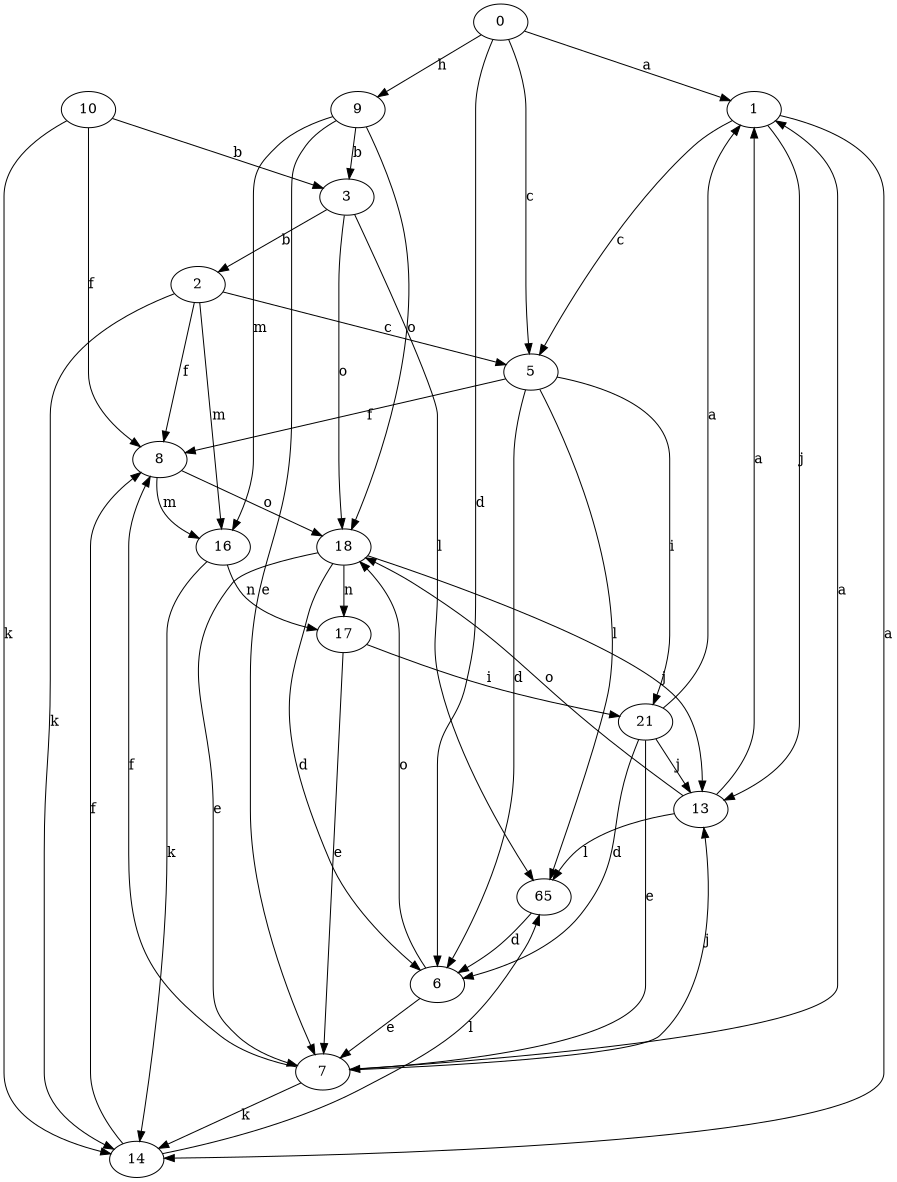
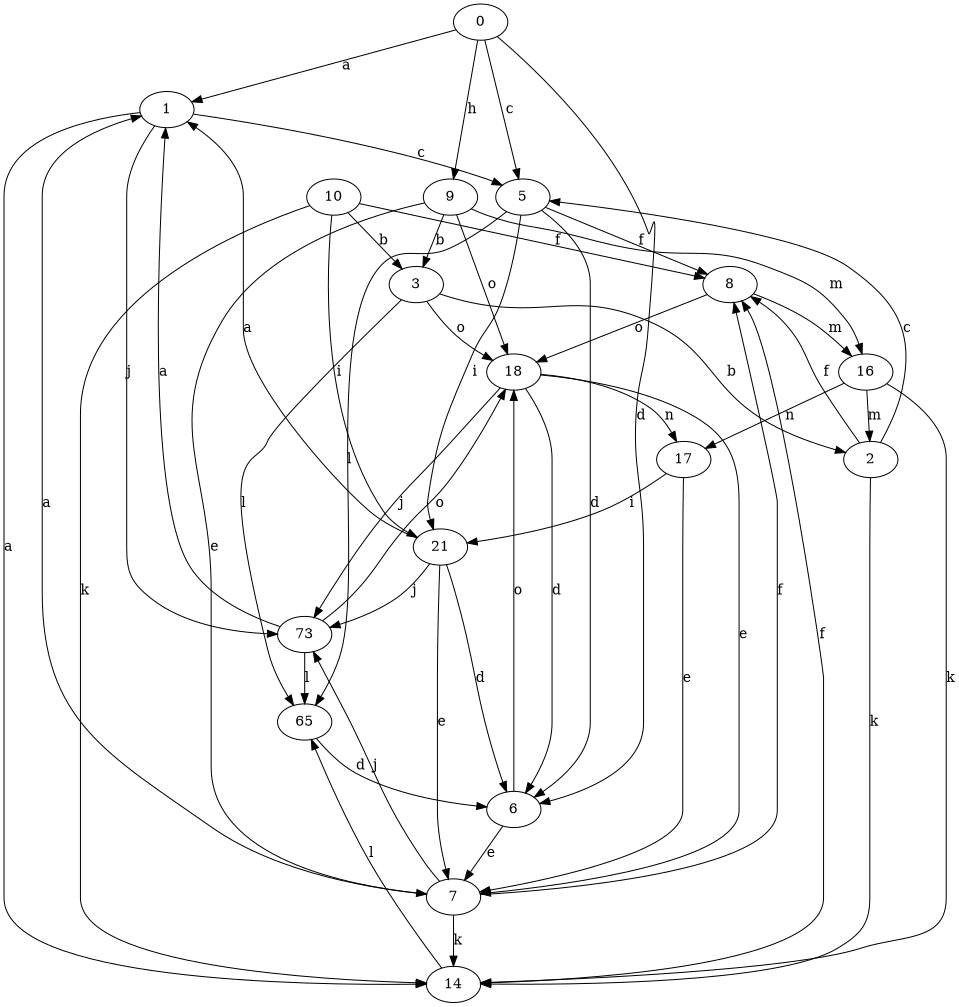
none -> (336, 384)
(210, 411) -> (868, 411)
(701, 809) -> (305, 635)
